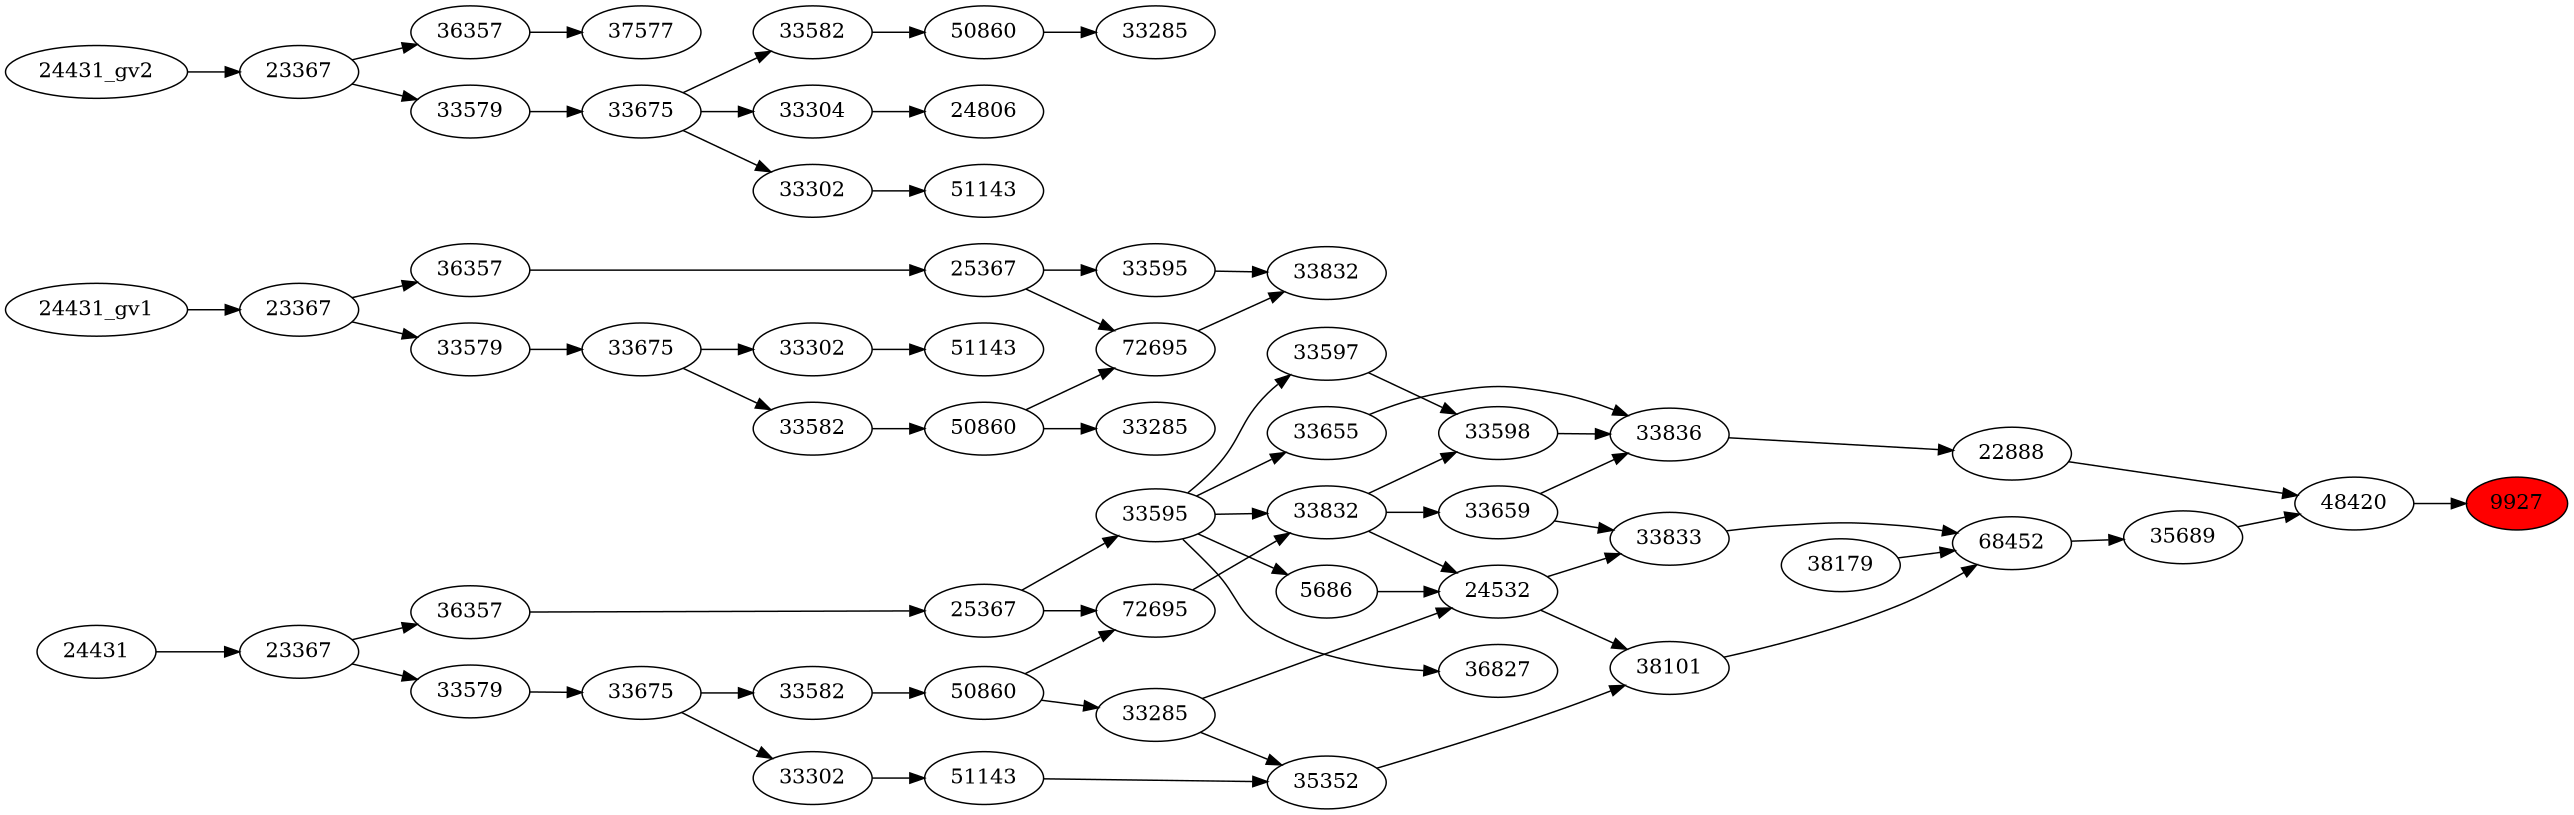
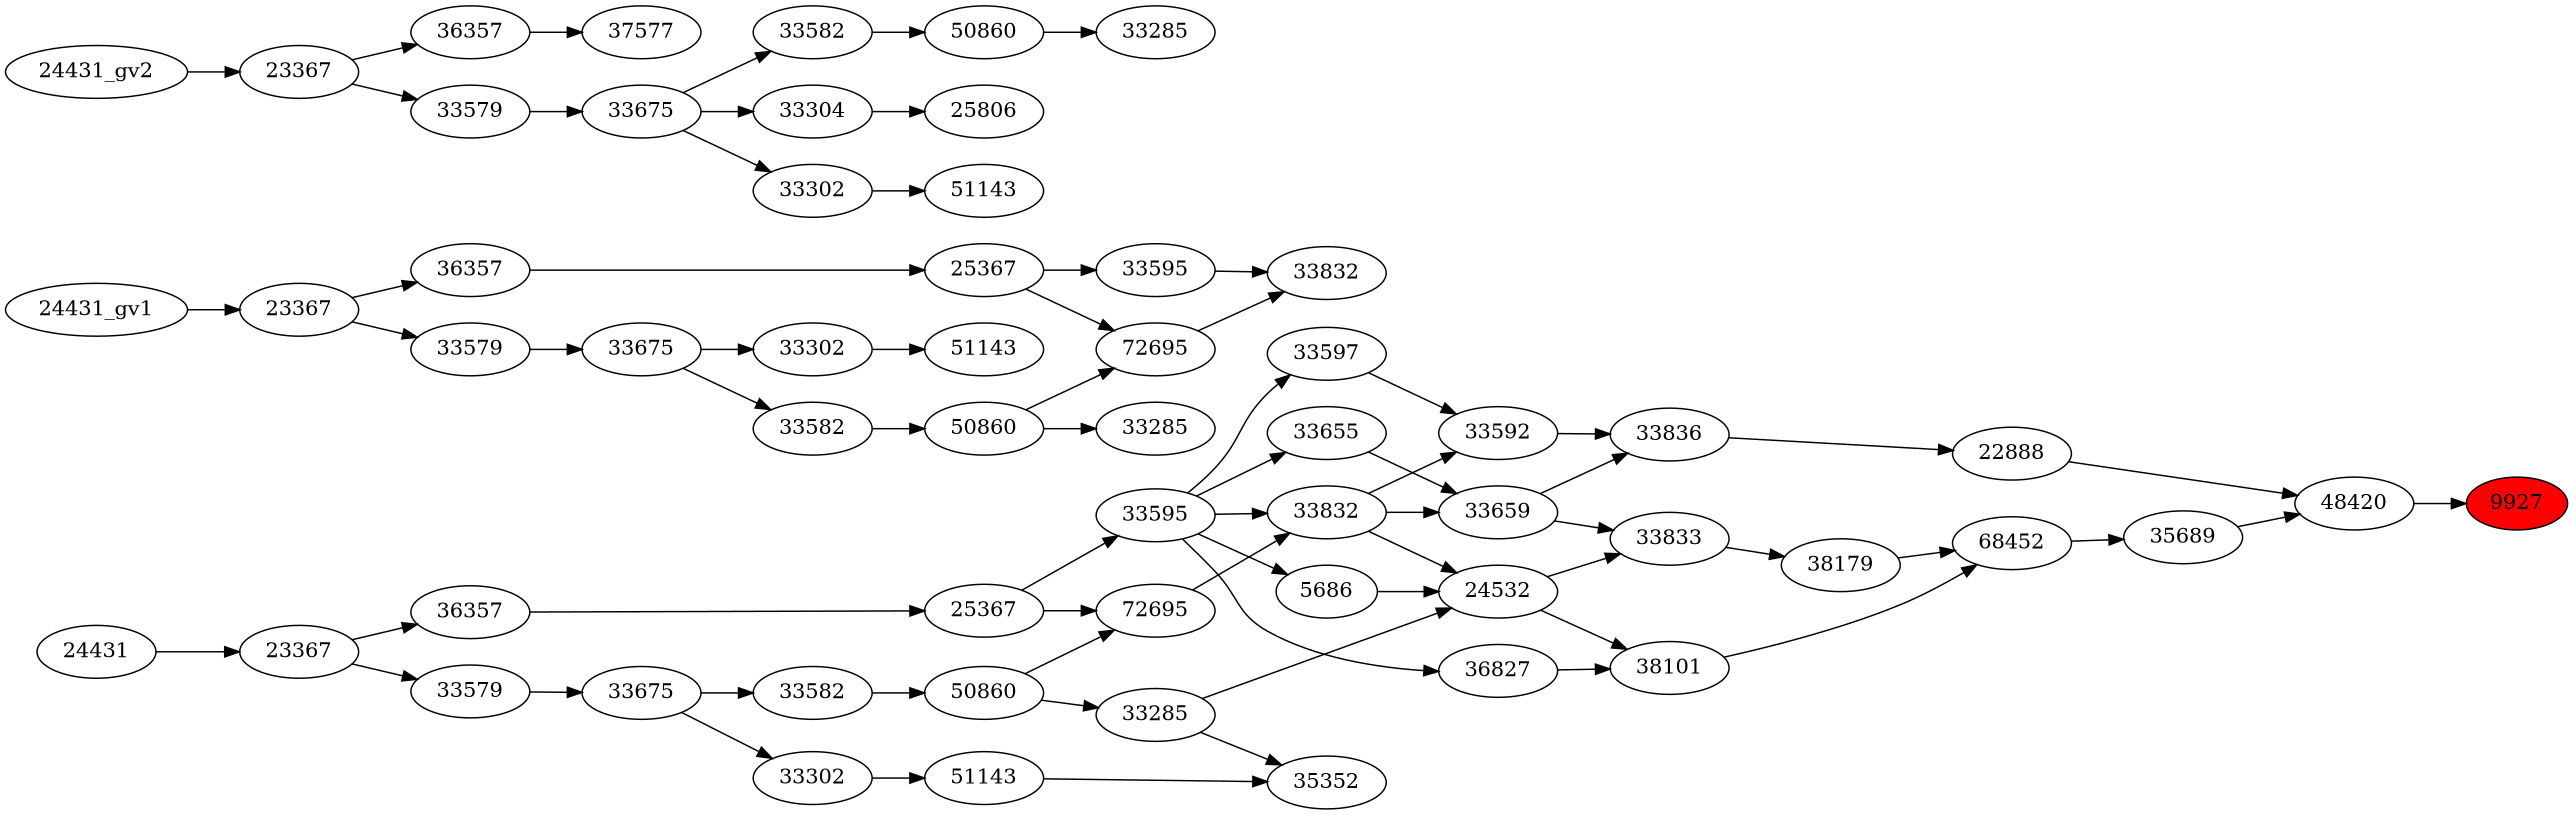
(984, 112) -> (984, 112)
(1491, 387) -> (1402, 468)
(1498, 433) -> (1498, 433)
(1835, 523) -> (1748, 551)
(1495, 732) -> (1576, 670)
